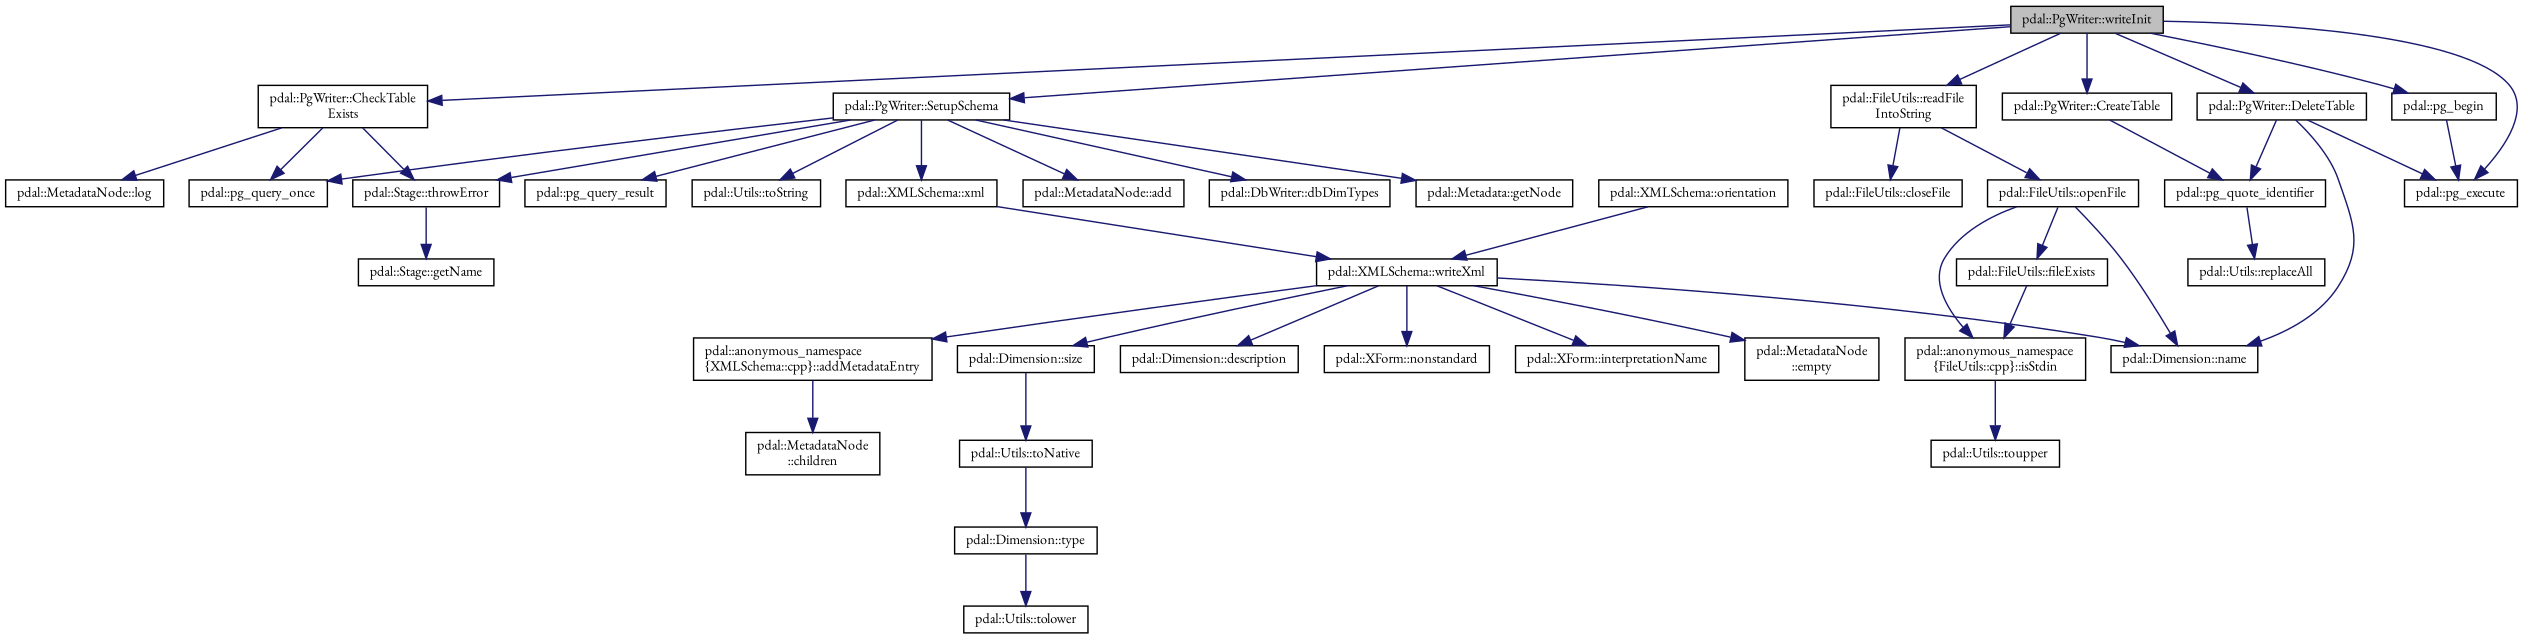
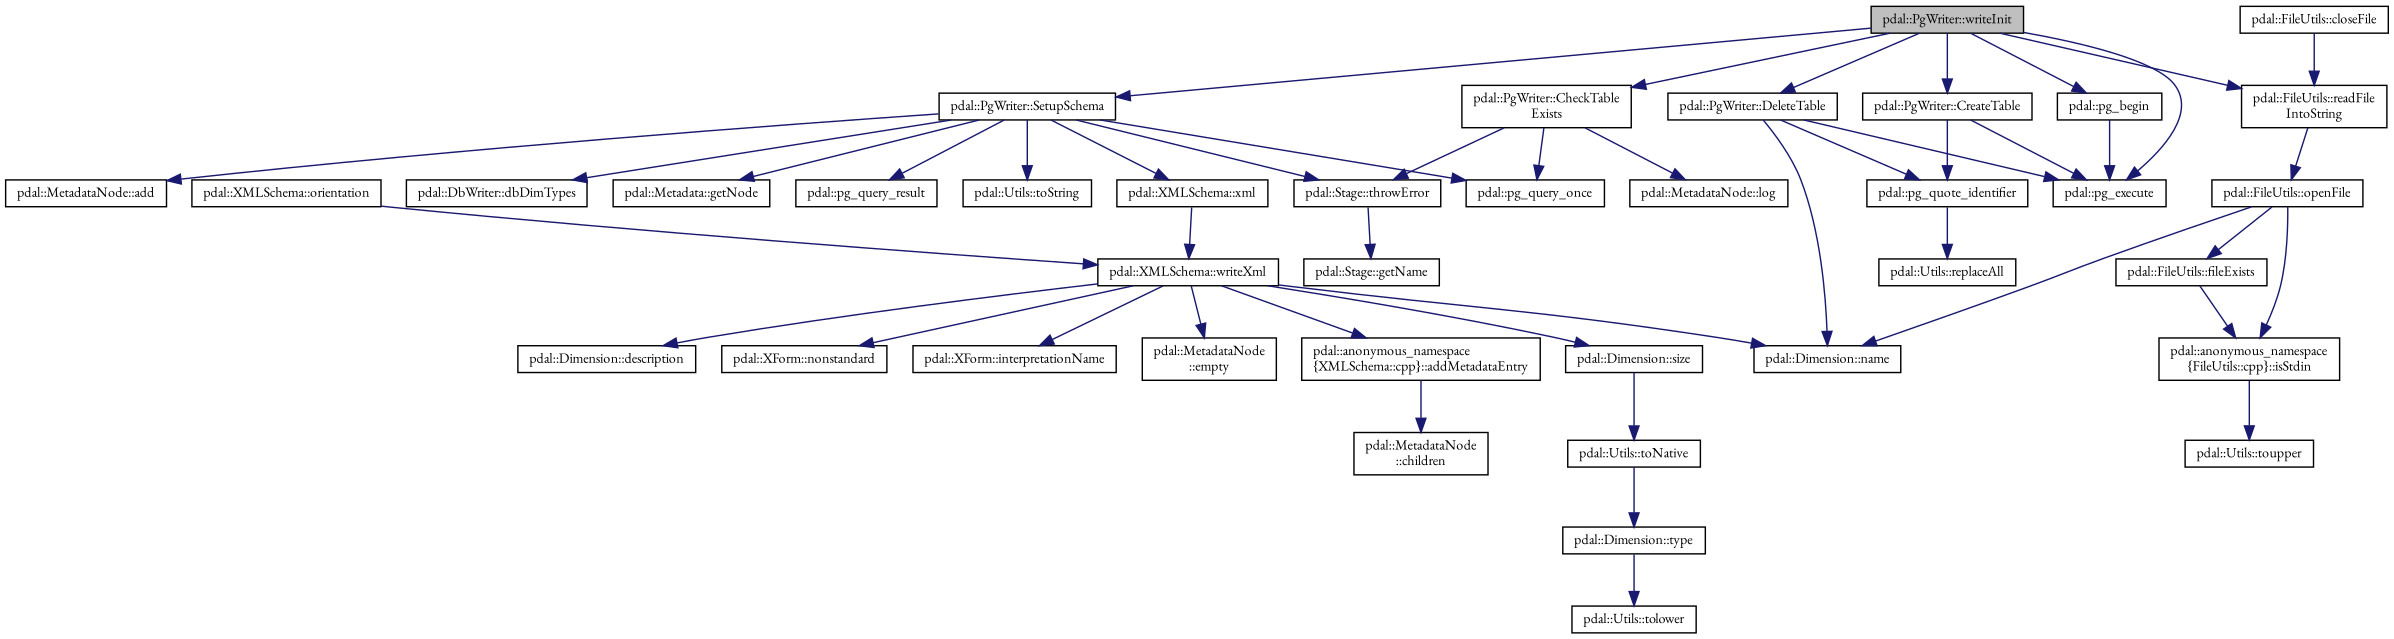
(1896, 147) -> (2314, 52)
none -> (2022, 147)
